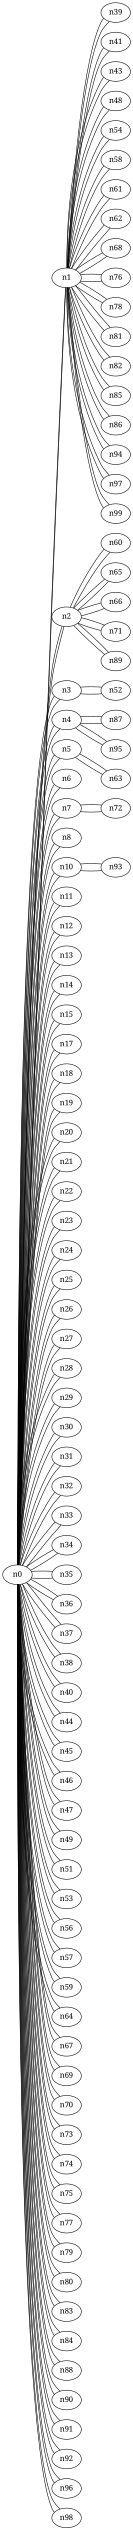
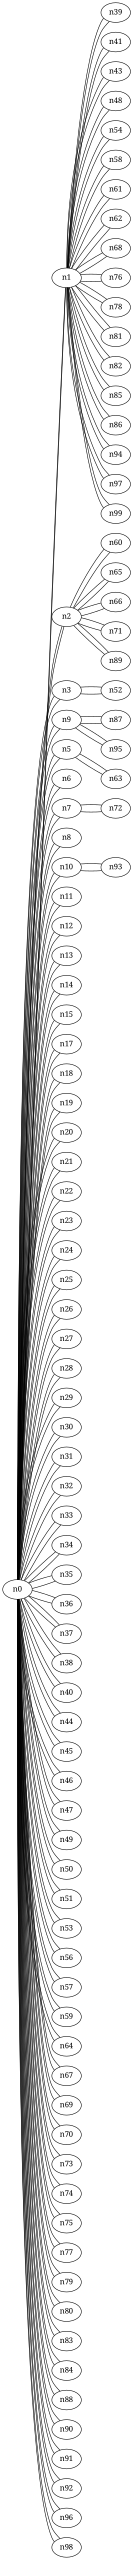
(67, 720) -> (67, 720)
none -> (67, 1869)
